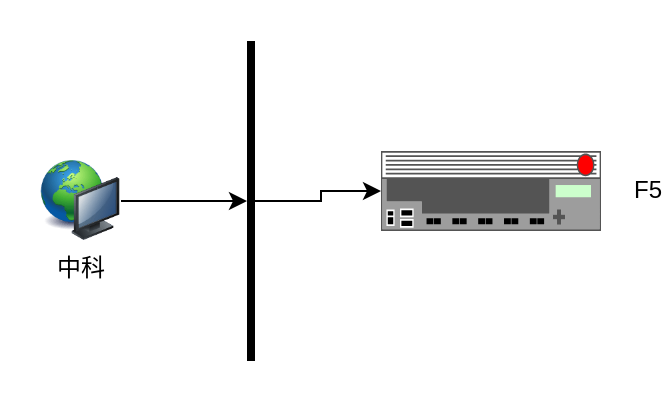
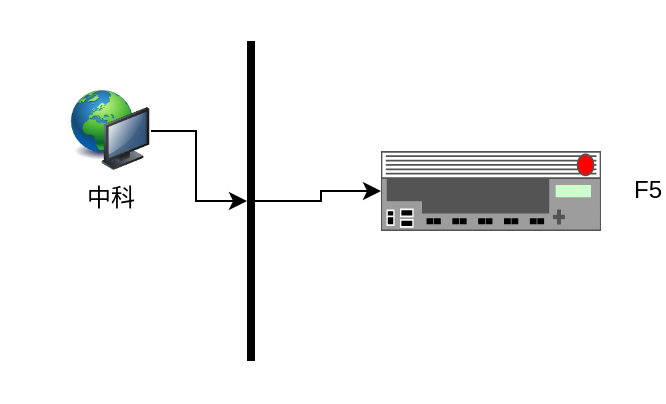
(81, 201) -> (111, 131)
